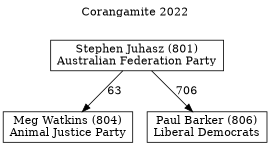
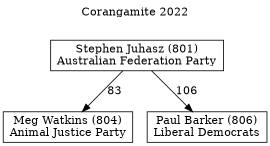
(115, 91) -> (115, 91)
(187, 91) -> (187, 91)
